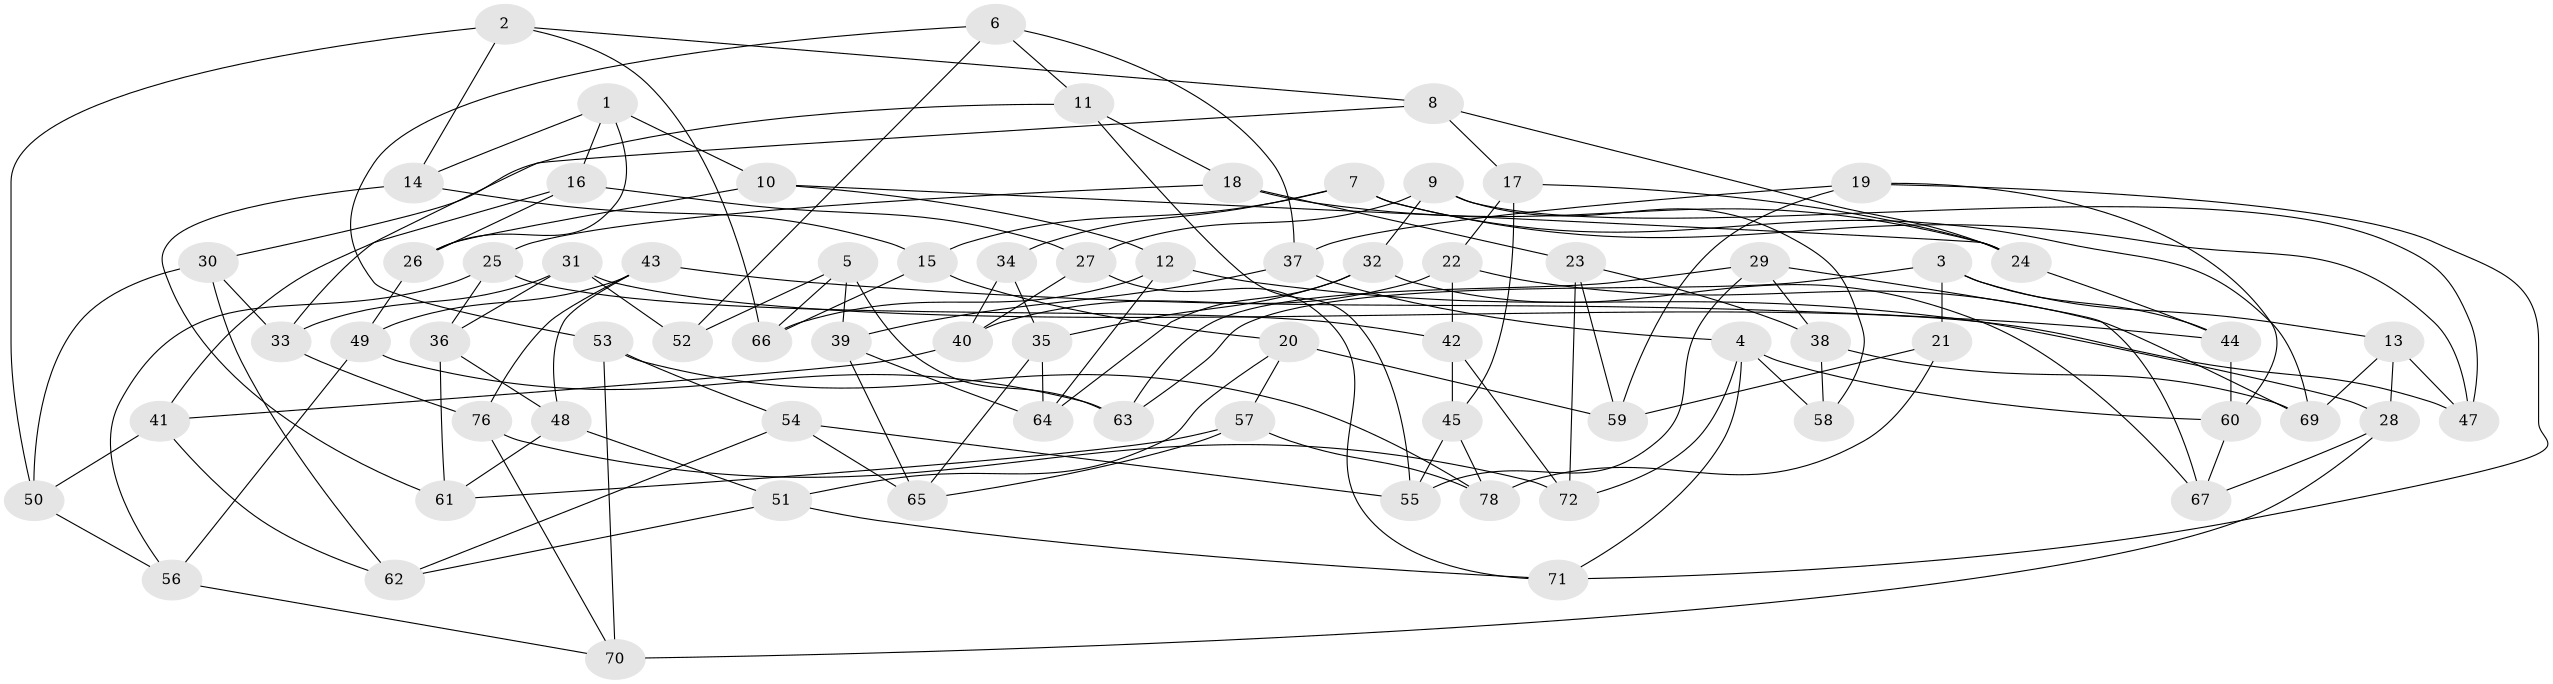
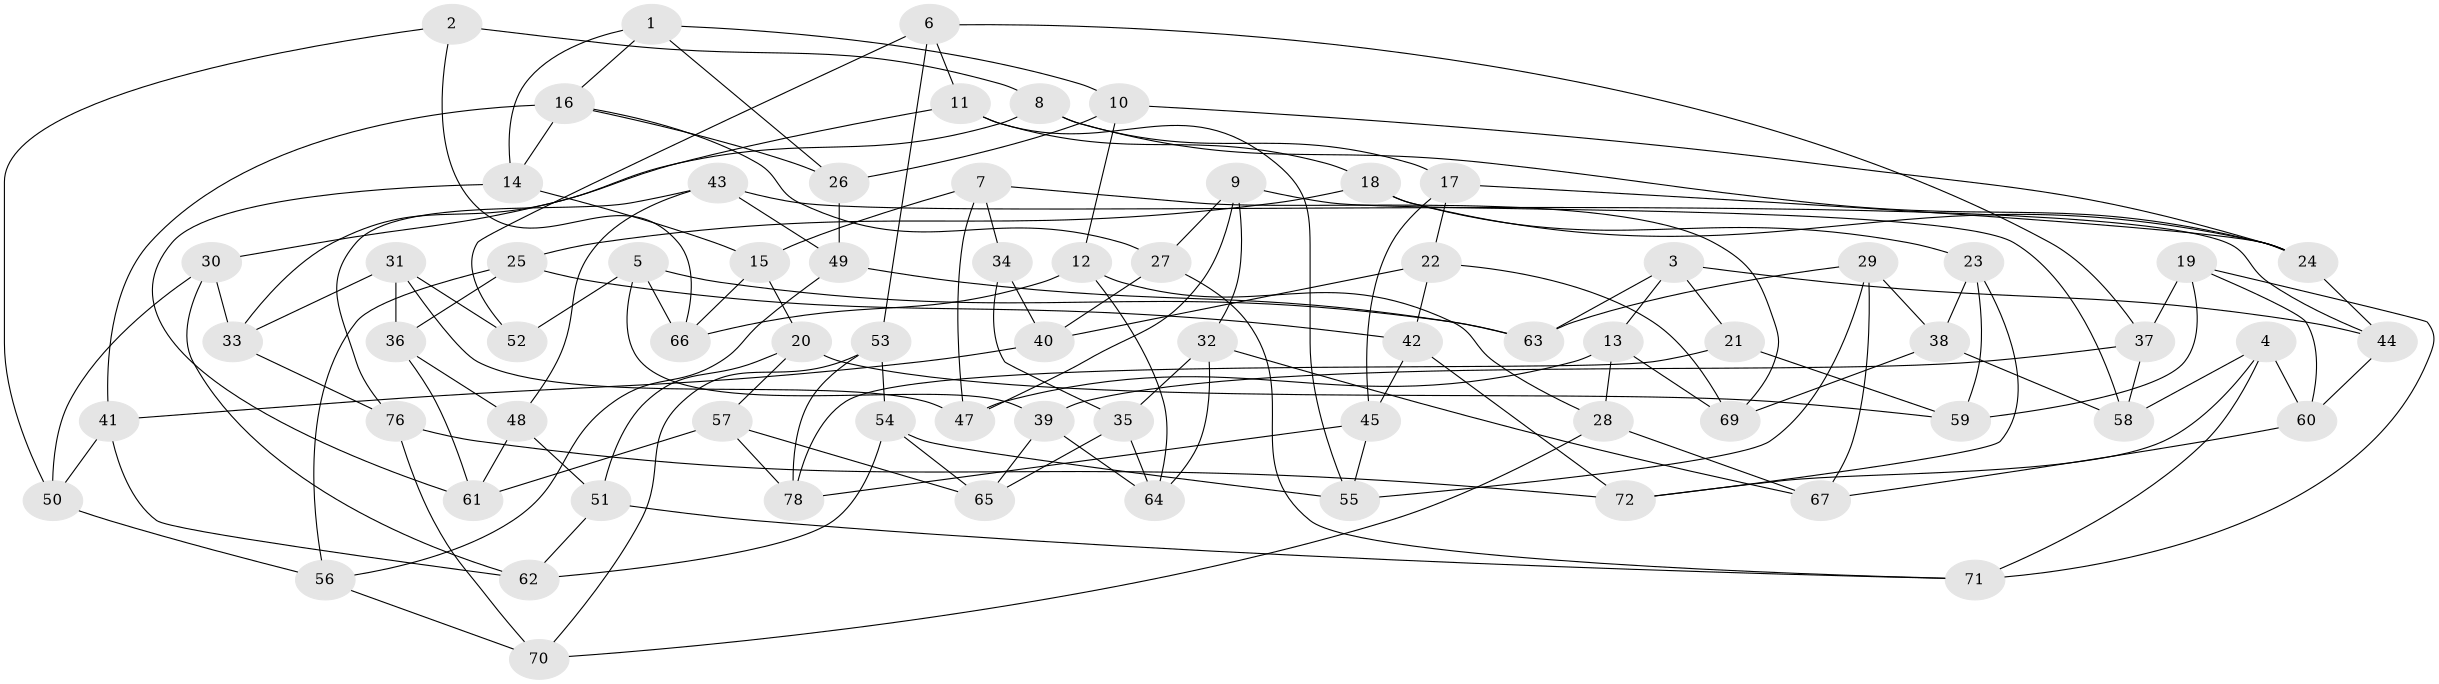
(461, 101) -> (539, 143)
(1522, 321) -> (2135, 381)
